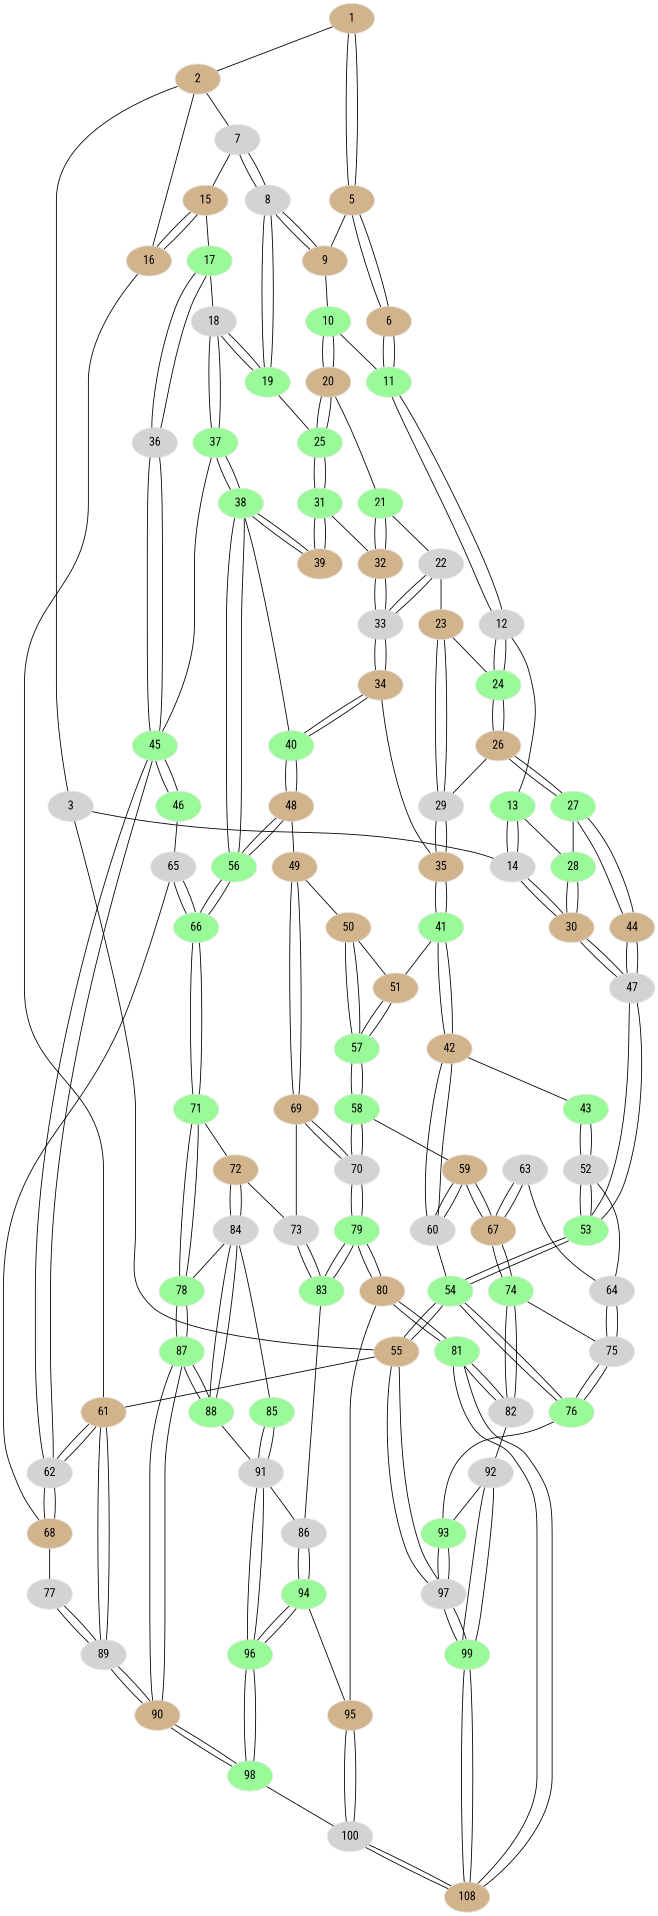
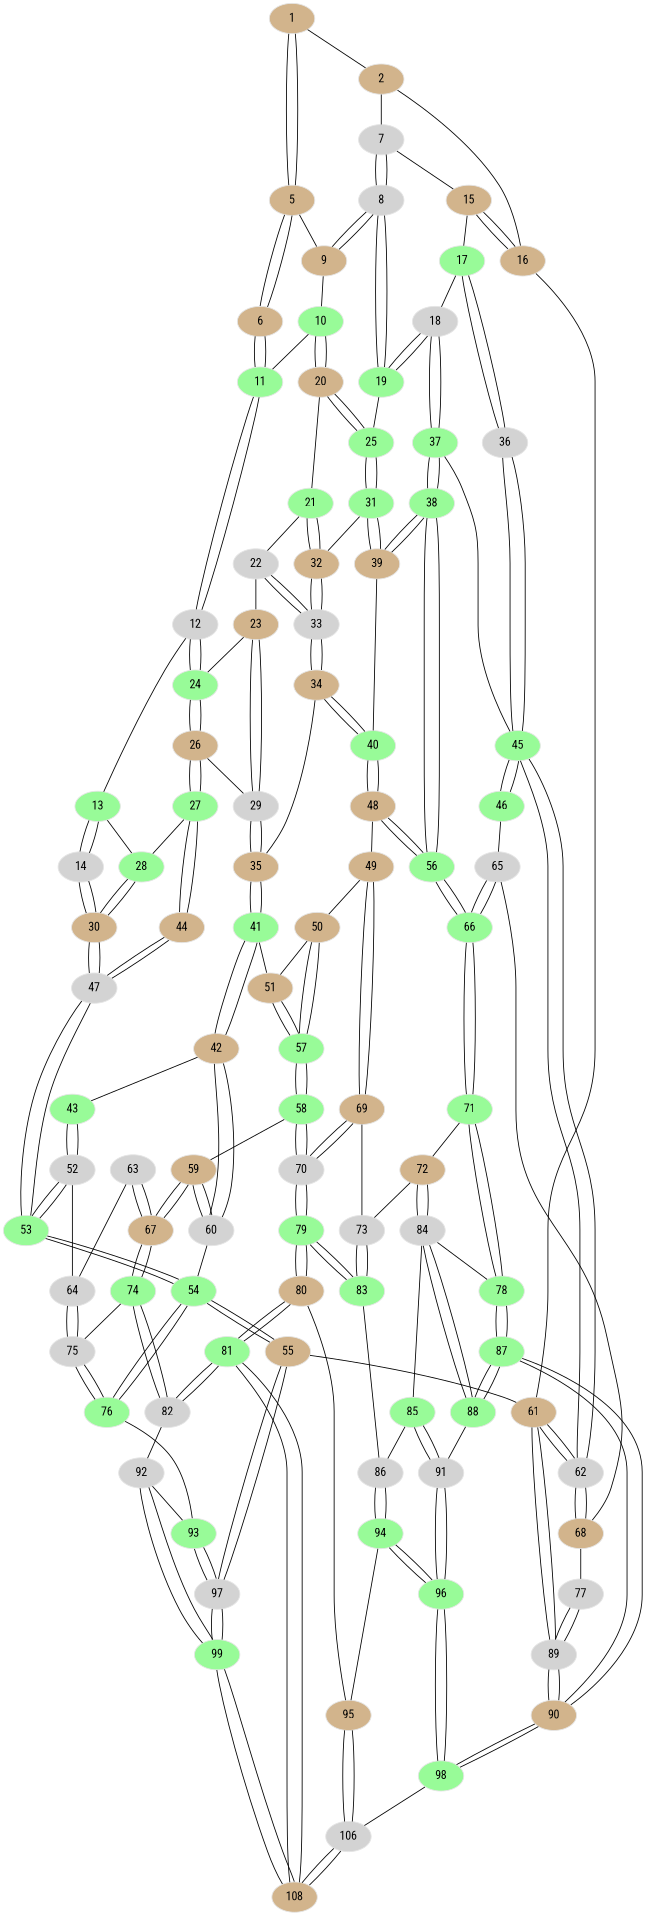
(270, 624) -> (375, 655)
(71, 806) -> none
(282, 1503) -> (396, 1443)
(350, 1837) -> (348, 1837)
